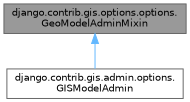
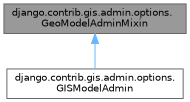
(95, 19) -> (95, 19)
